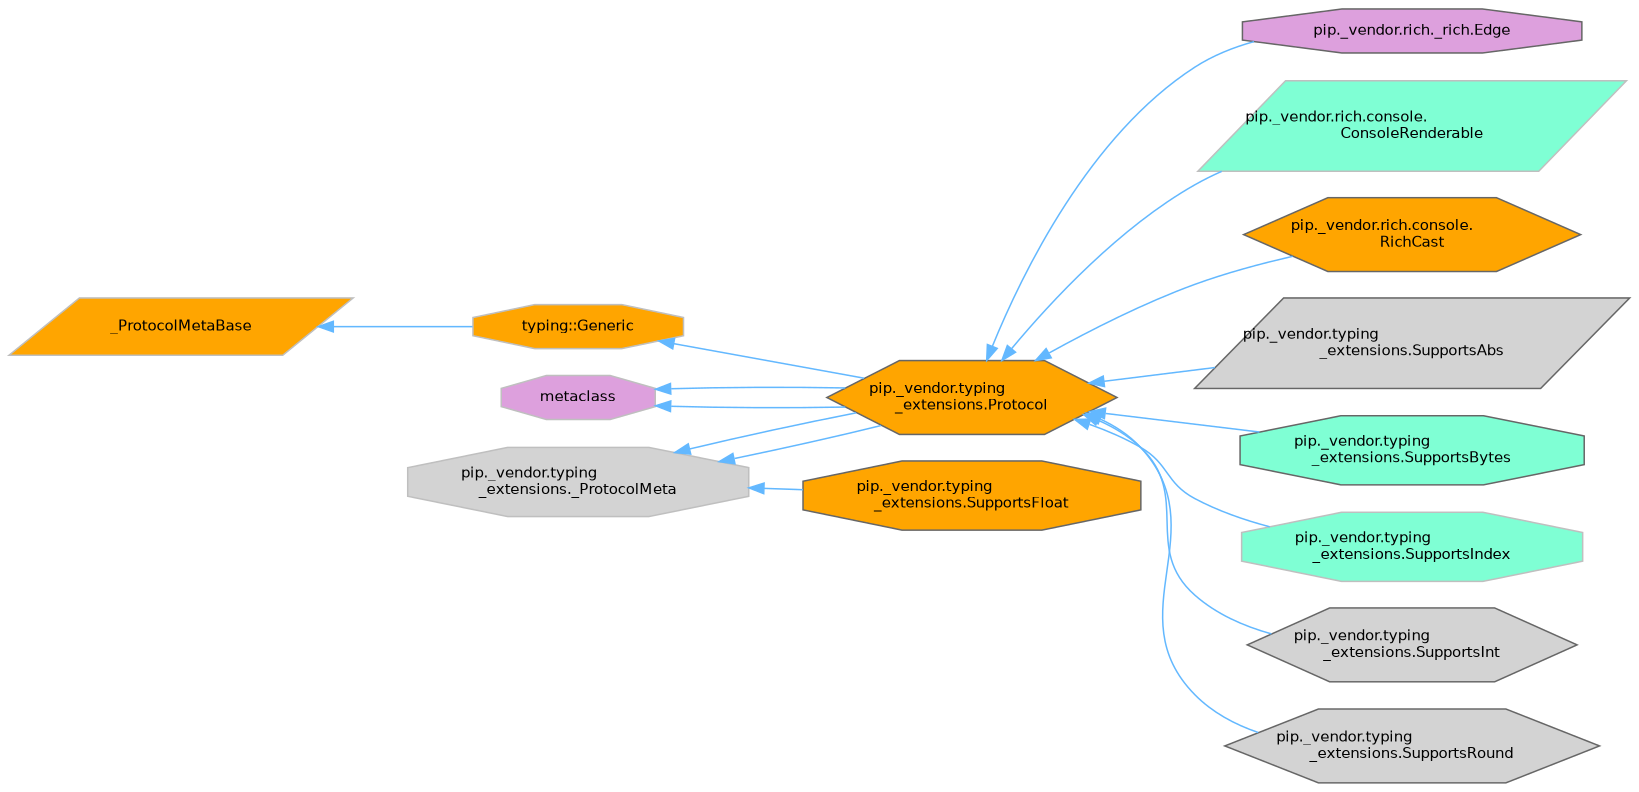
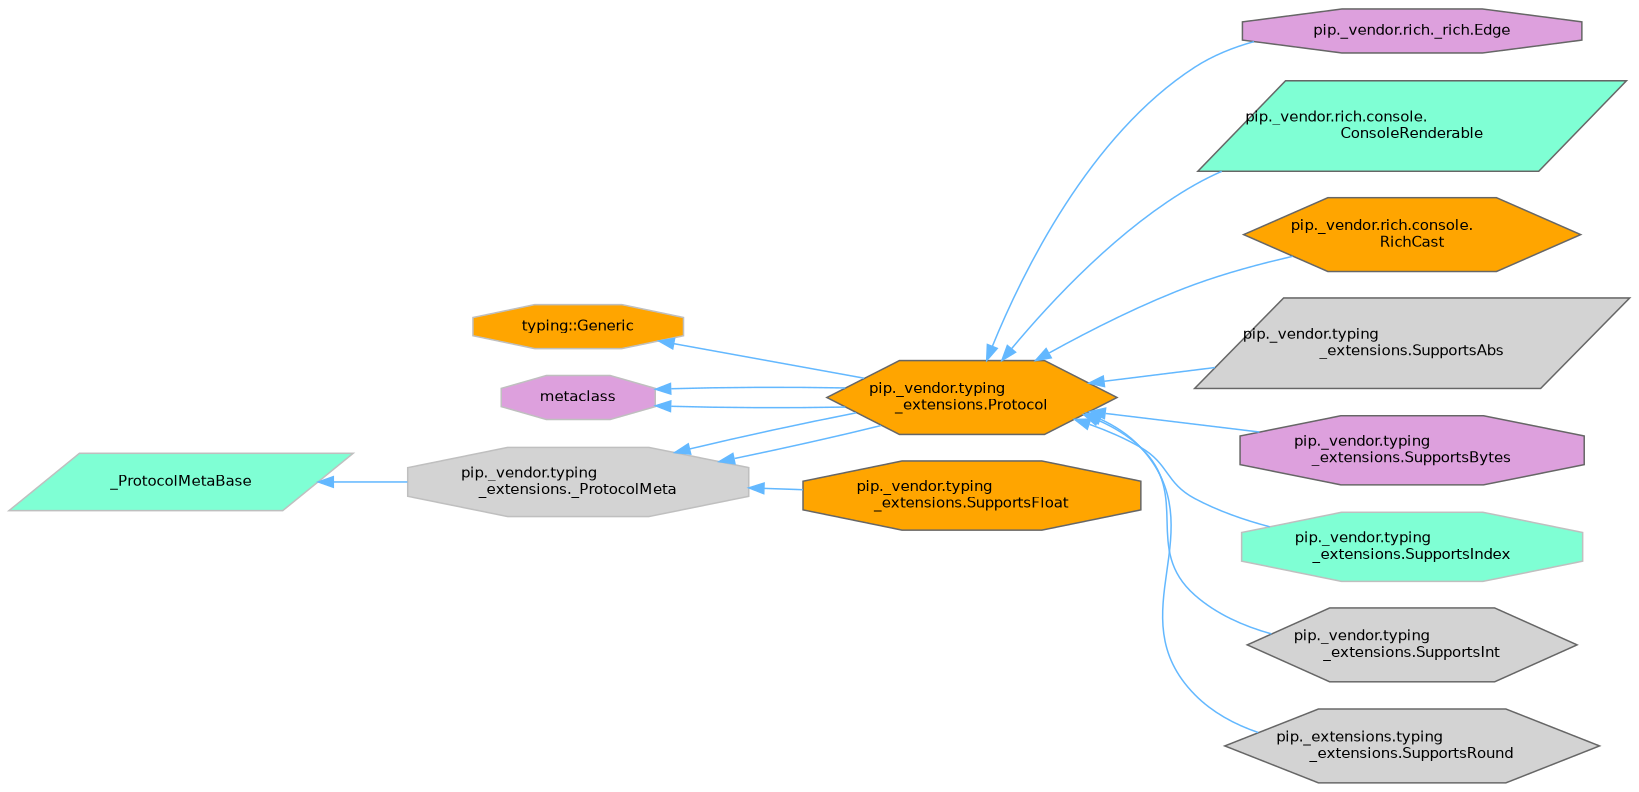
(1412, 126) -> (1412, 126)
(181, 327) -> (181, 482)
(403, 327) -> (371, 482)
(1412, 450) -> (1412, 450)
(1412, 746) -> (1412, 746)
